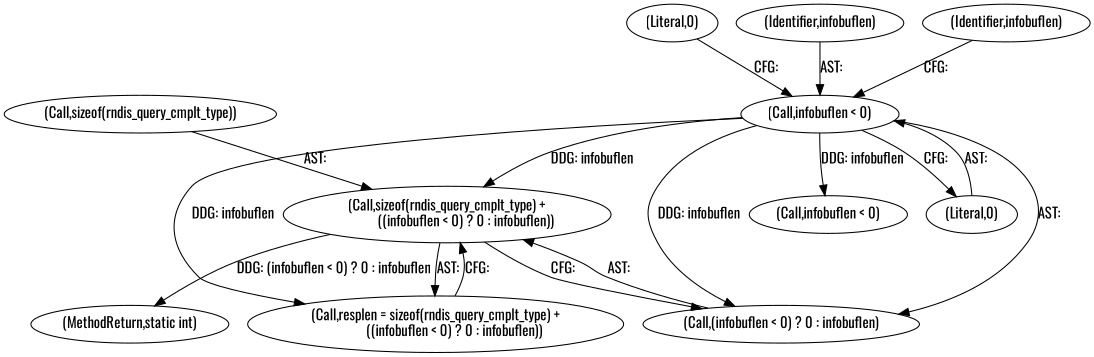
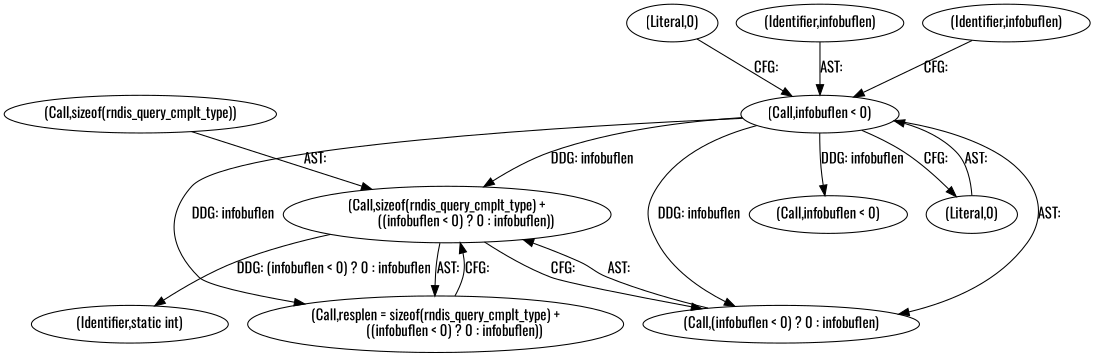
(130, 324) -> (130, 324)
